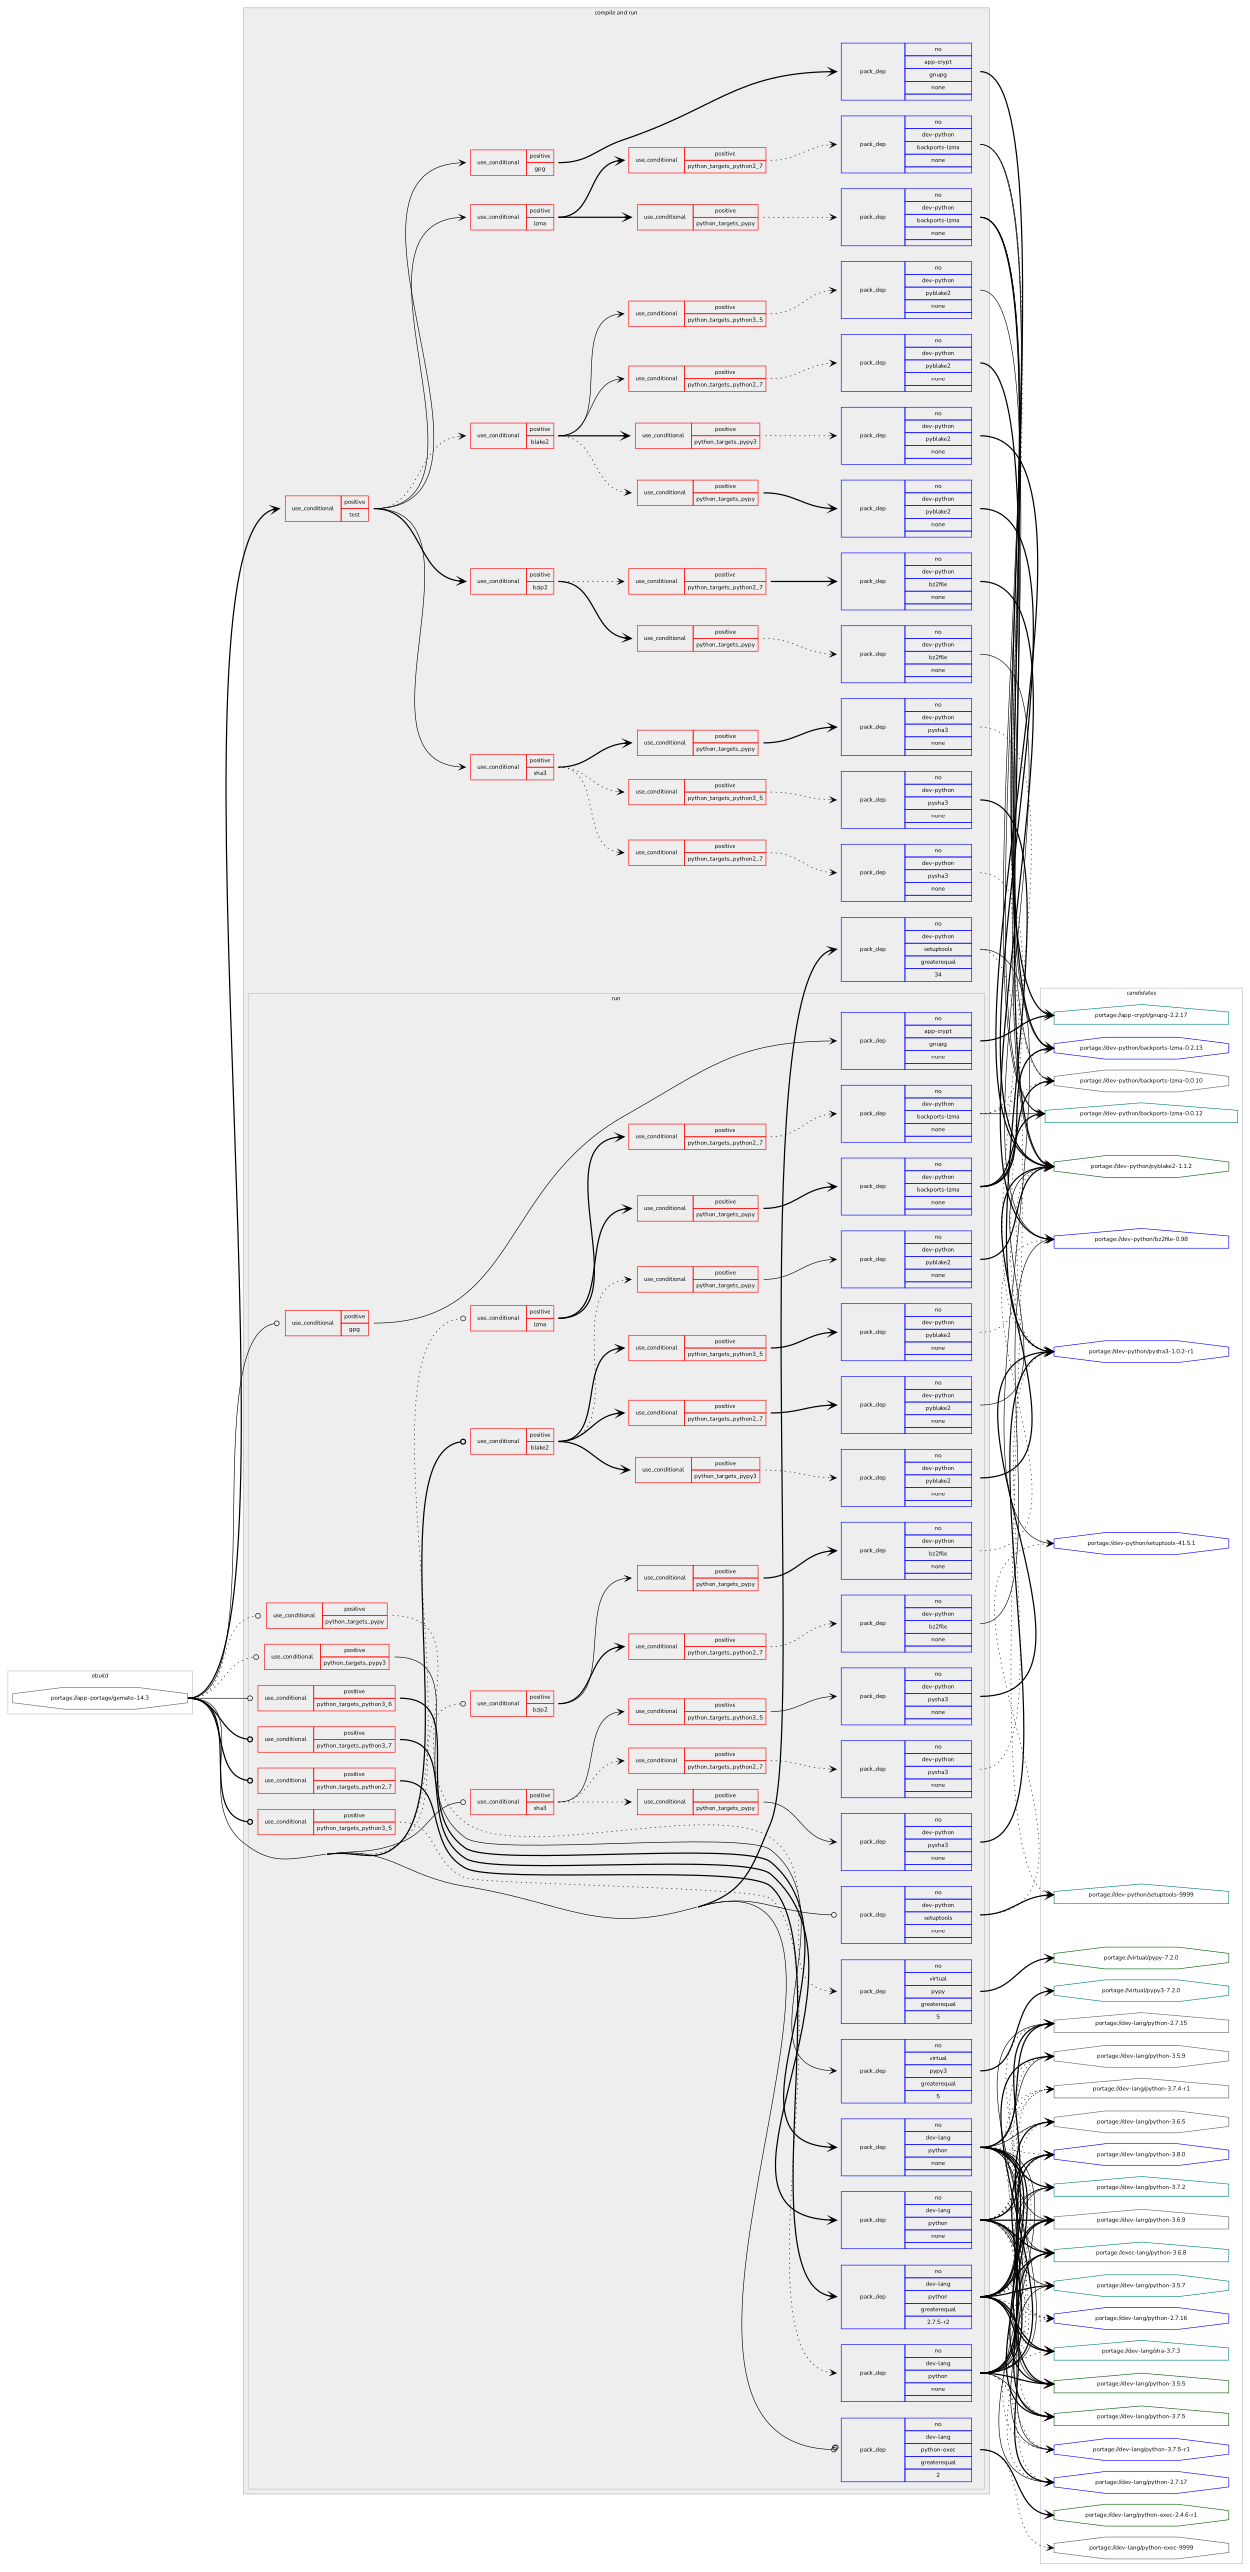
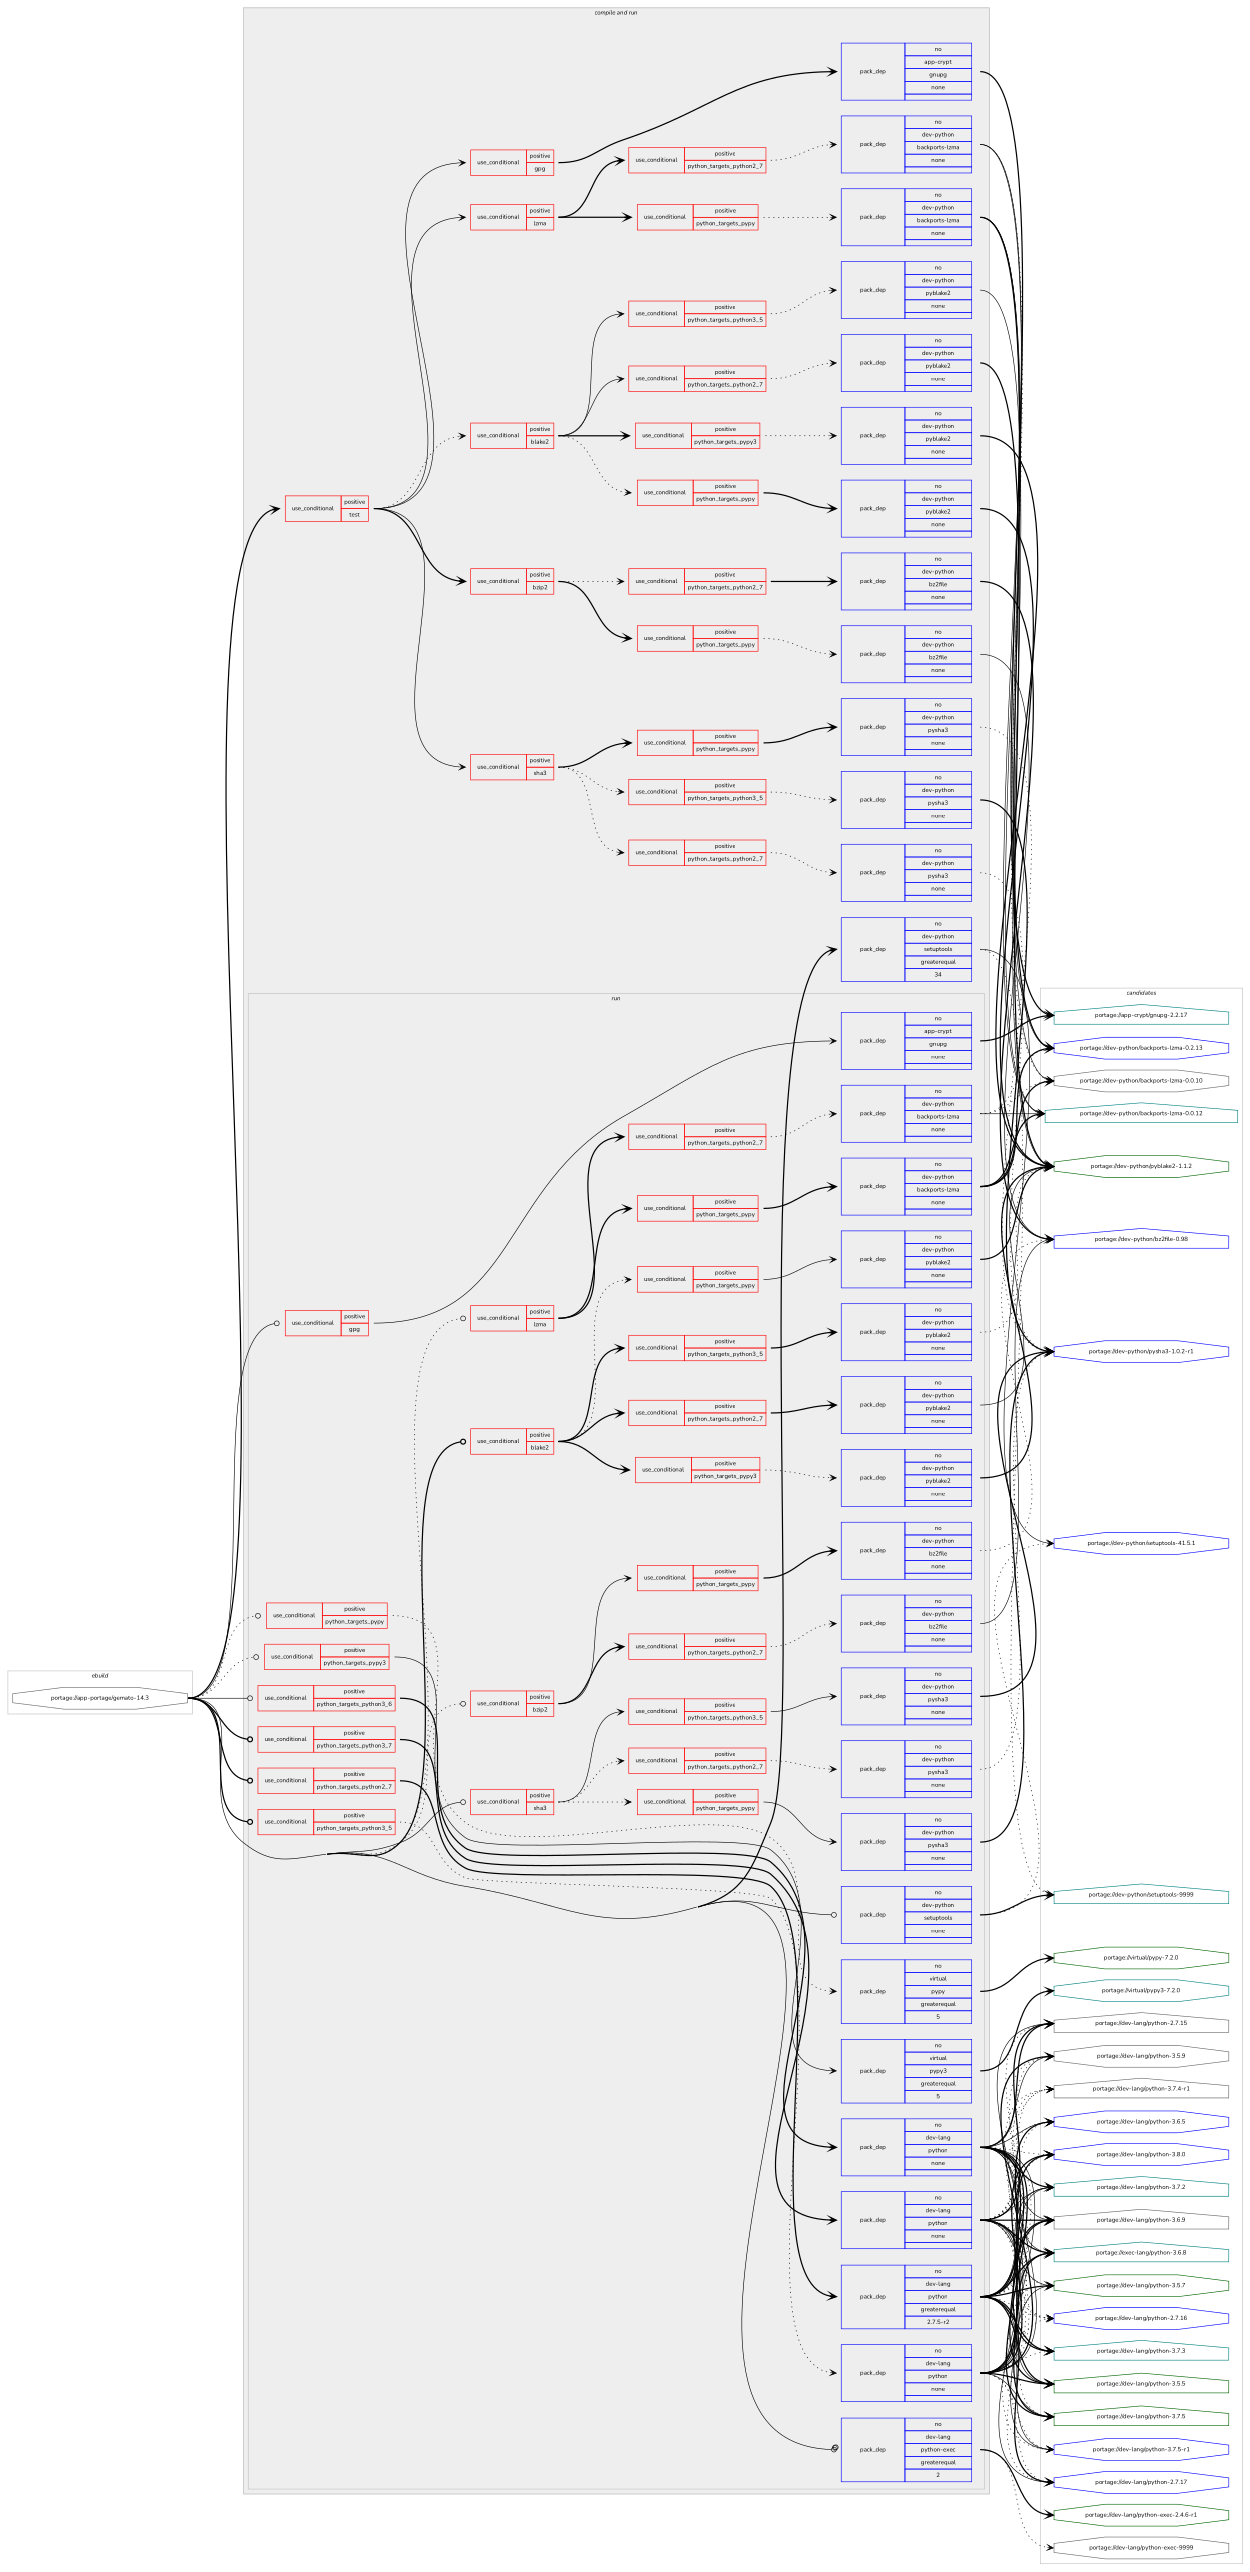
(1141, 2122) -> (1141, 2122)
(1141, 2286) -> (1141, 2286)
(1141, 2351) -> (1141, 2351)
